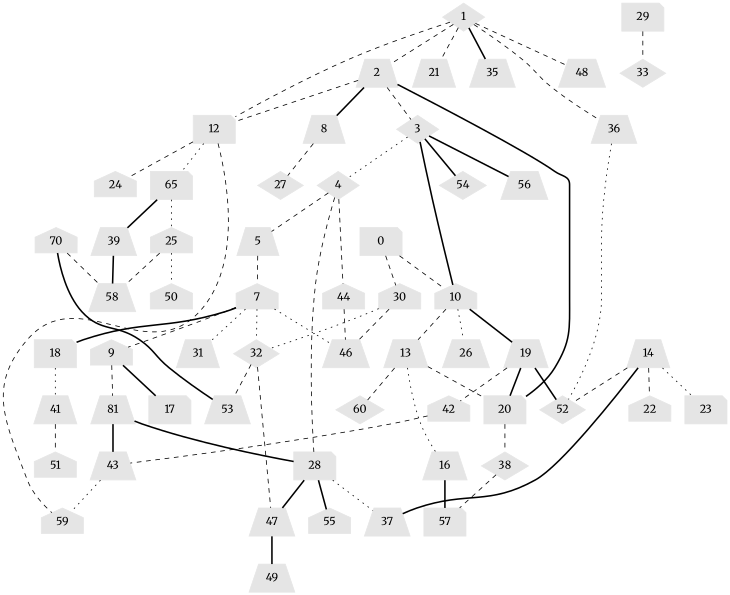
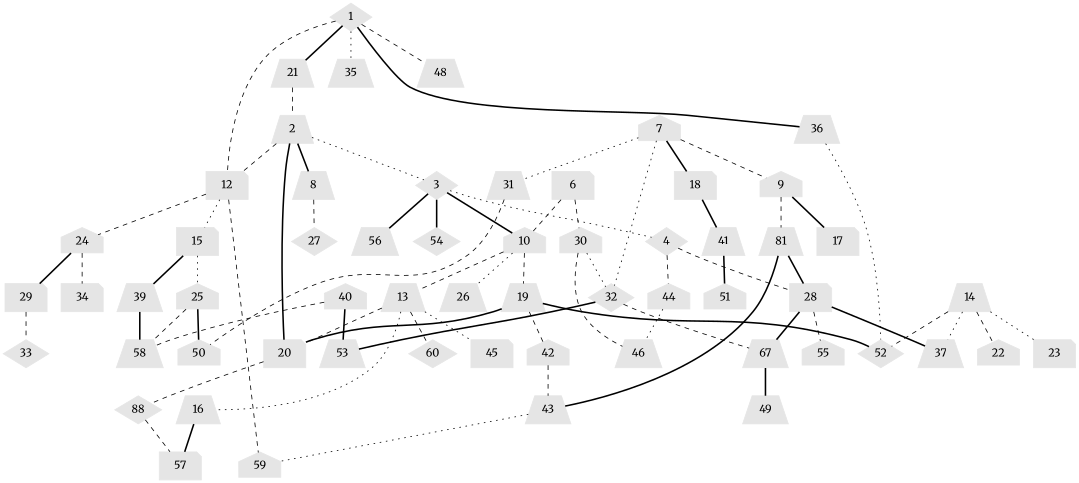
(450, 43) -> (324, 43)
(477, 43) -> (351, 45)
(422, 44) -> (293, 101)
(536, 73) -> (564, 110)
(399, 104) -> (368, 159)
(171, 185) -> (197, 242)
(56, 242) -> (345, 298)
(258, 242) -> none
(381, 242) -> (573, 185)
none -> (55, 268)
(171, 268) -> (198, 324)
none -> (366, 275)
none -> (82, 298)
(303, 326) -> none
(491, 326) -> (524, 268)
(345, 327) -> (654, 324)
none -> (492, 354)
(243, 380) -> (477, 326)
(55, 382) -> (709, 214)
(55, 438) -> (724, 272)
(505, 466) -> (138, 410)
(541, 476) -> (955, 326)
(322, 495) -> (817, 326)
(353, 495) -> (874, 324)
(272, 522) -> (765, 354)
